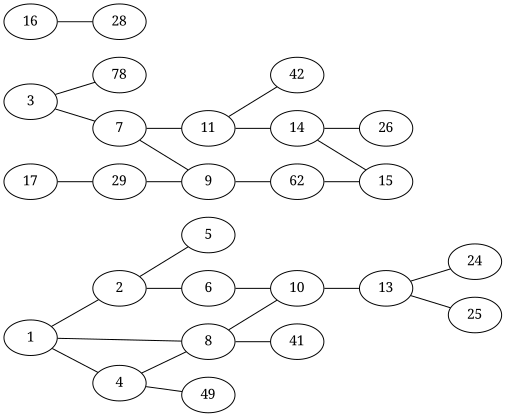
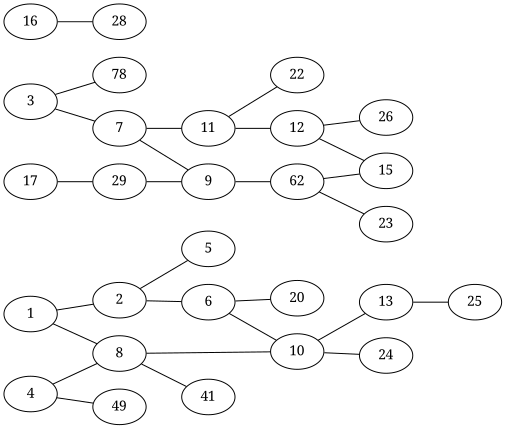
(297, 75) -> (297, 75)
(297, 128) -> (297, 128)
none -> (386, 224)
(431, 275) -> (342, 354)
none -> (297, 298)
(75, 360) -> none
